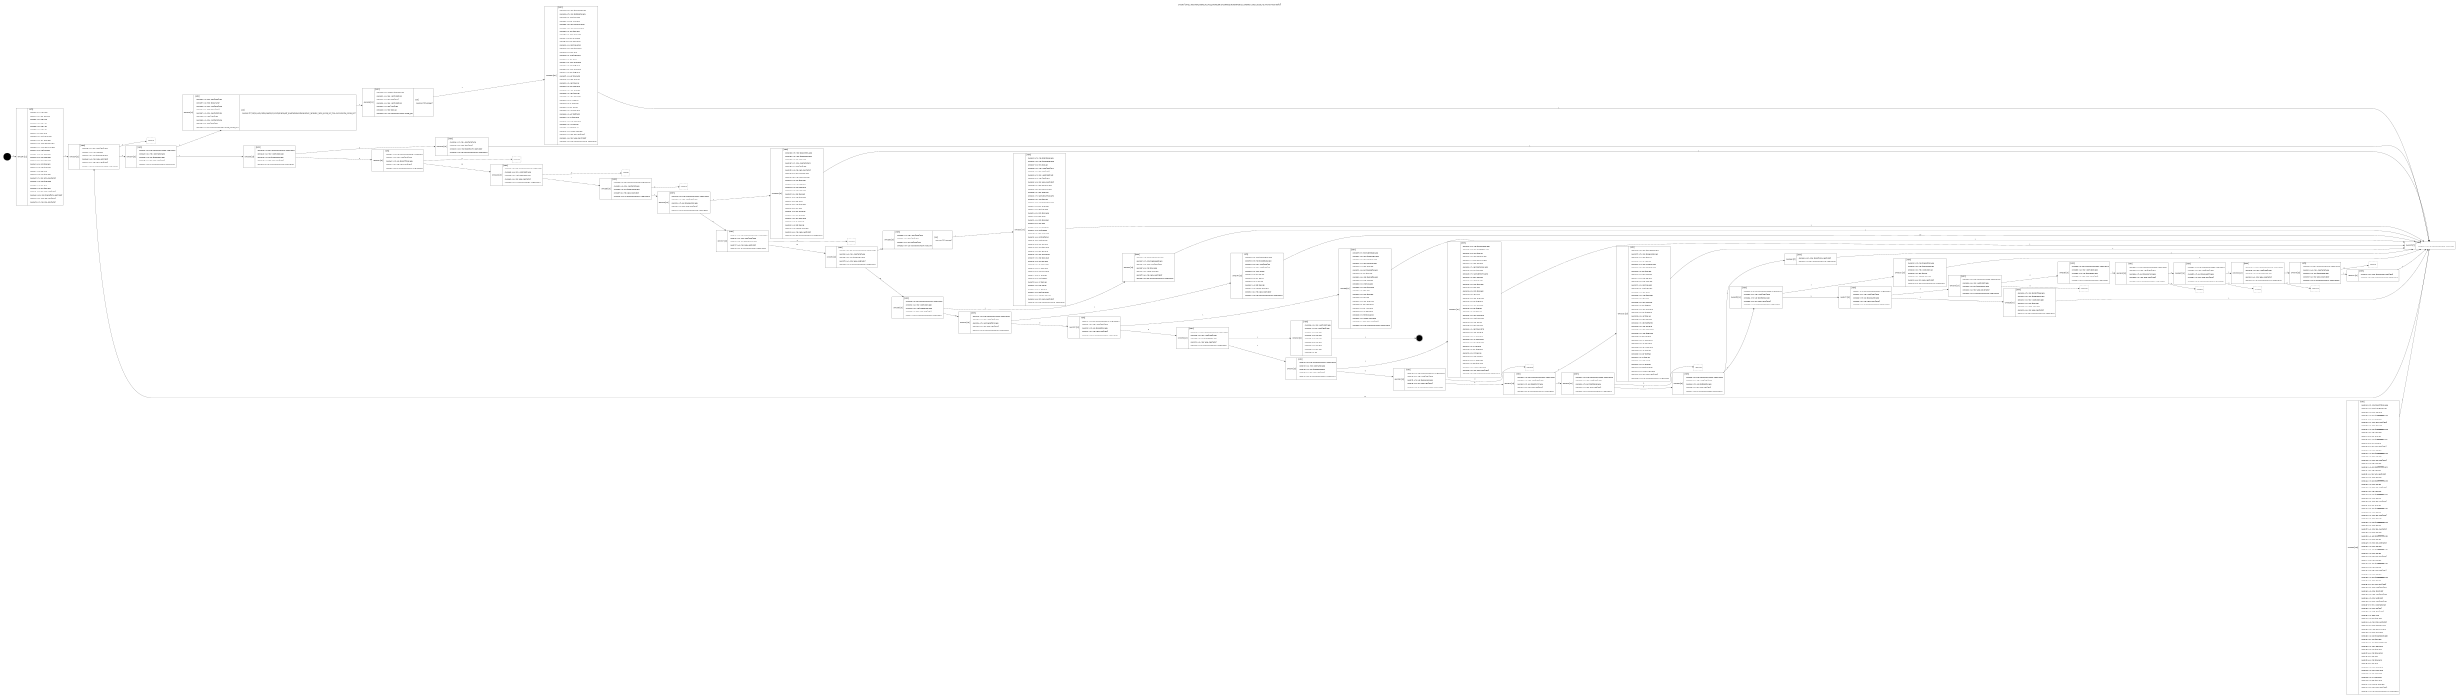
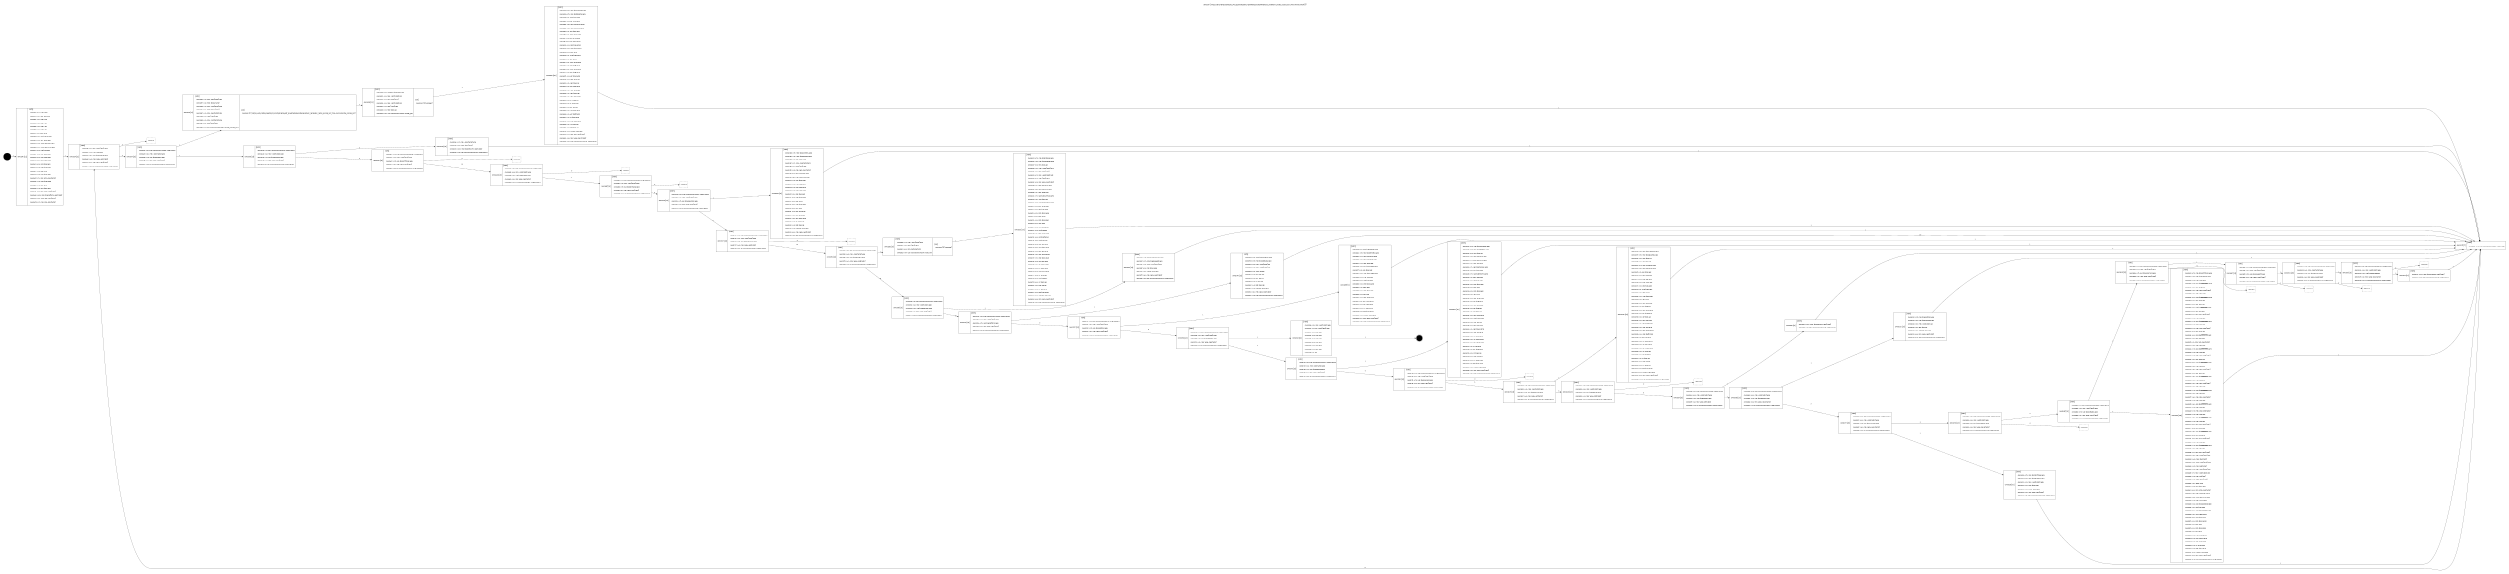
none -> (2140, 413)
